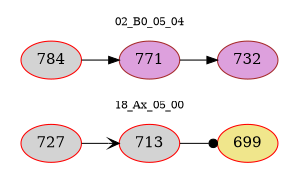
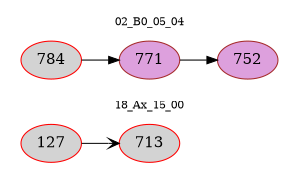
(248, 60) -> (248, 60)
(149, 106) -> (149, 106)
(51, 143) -> (51, 143)
(248, 143) -> none
